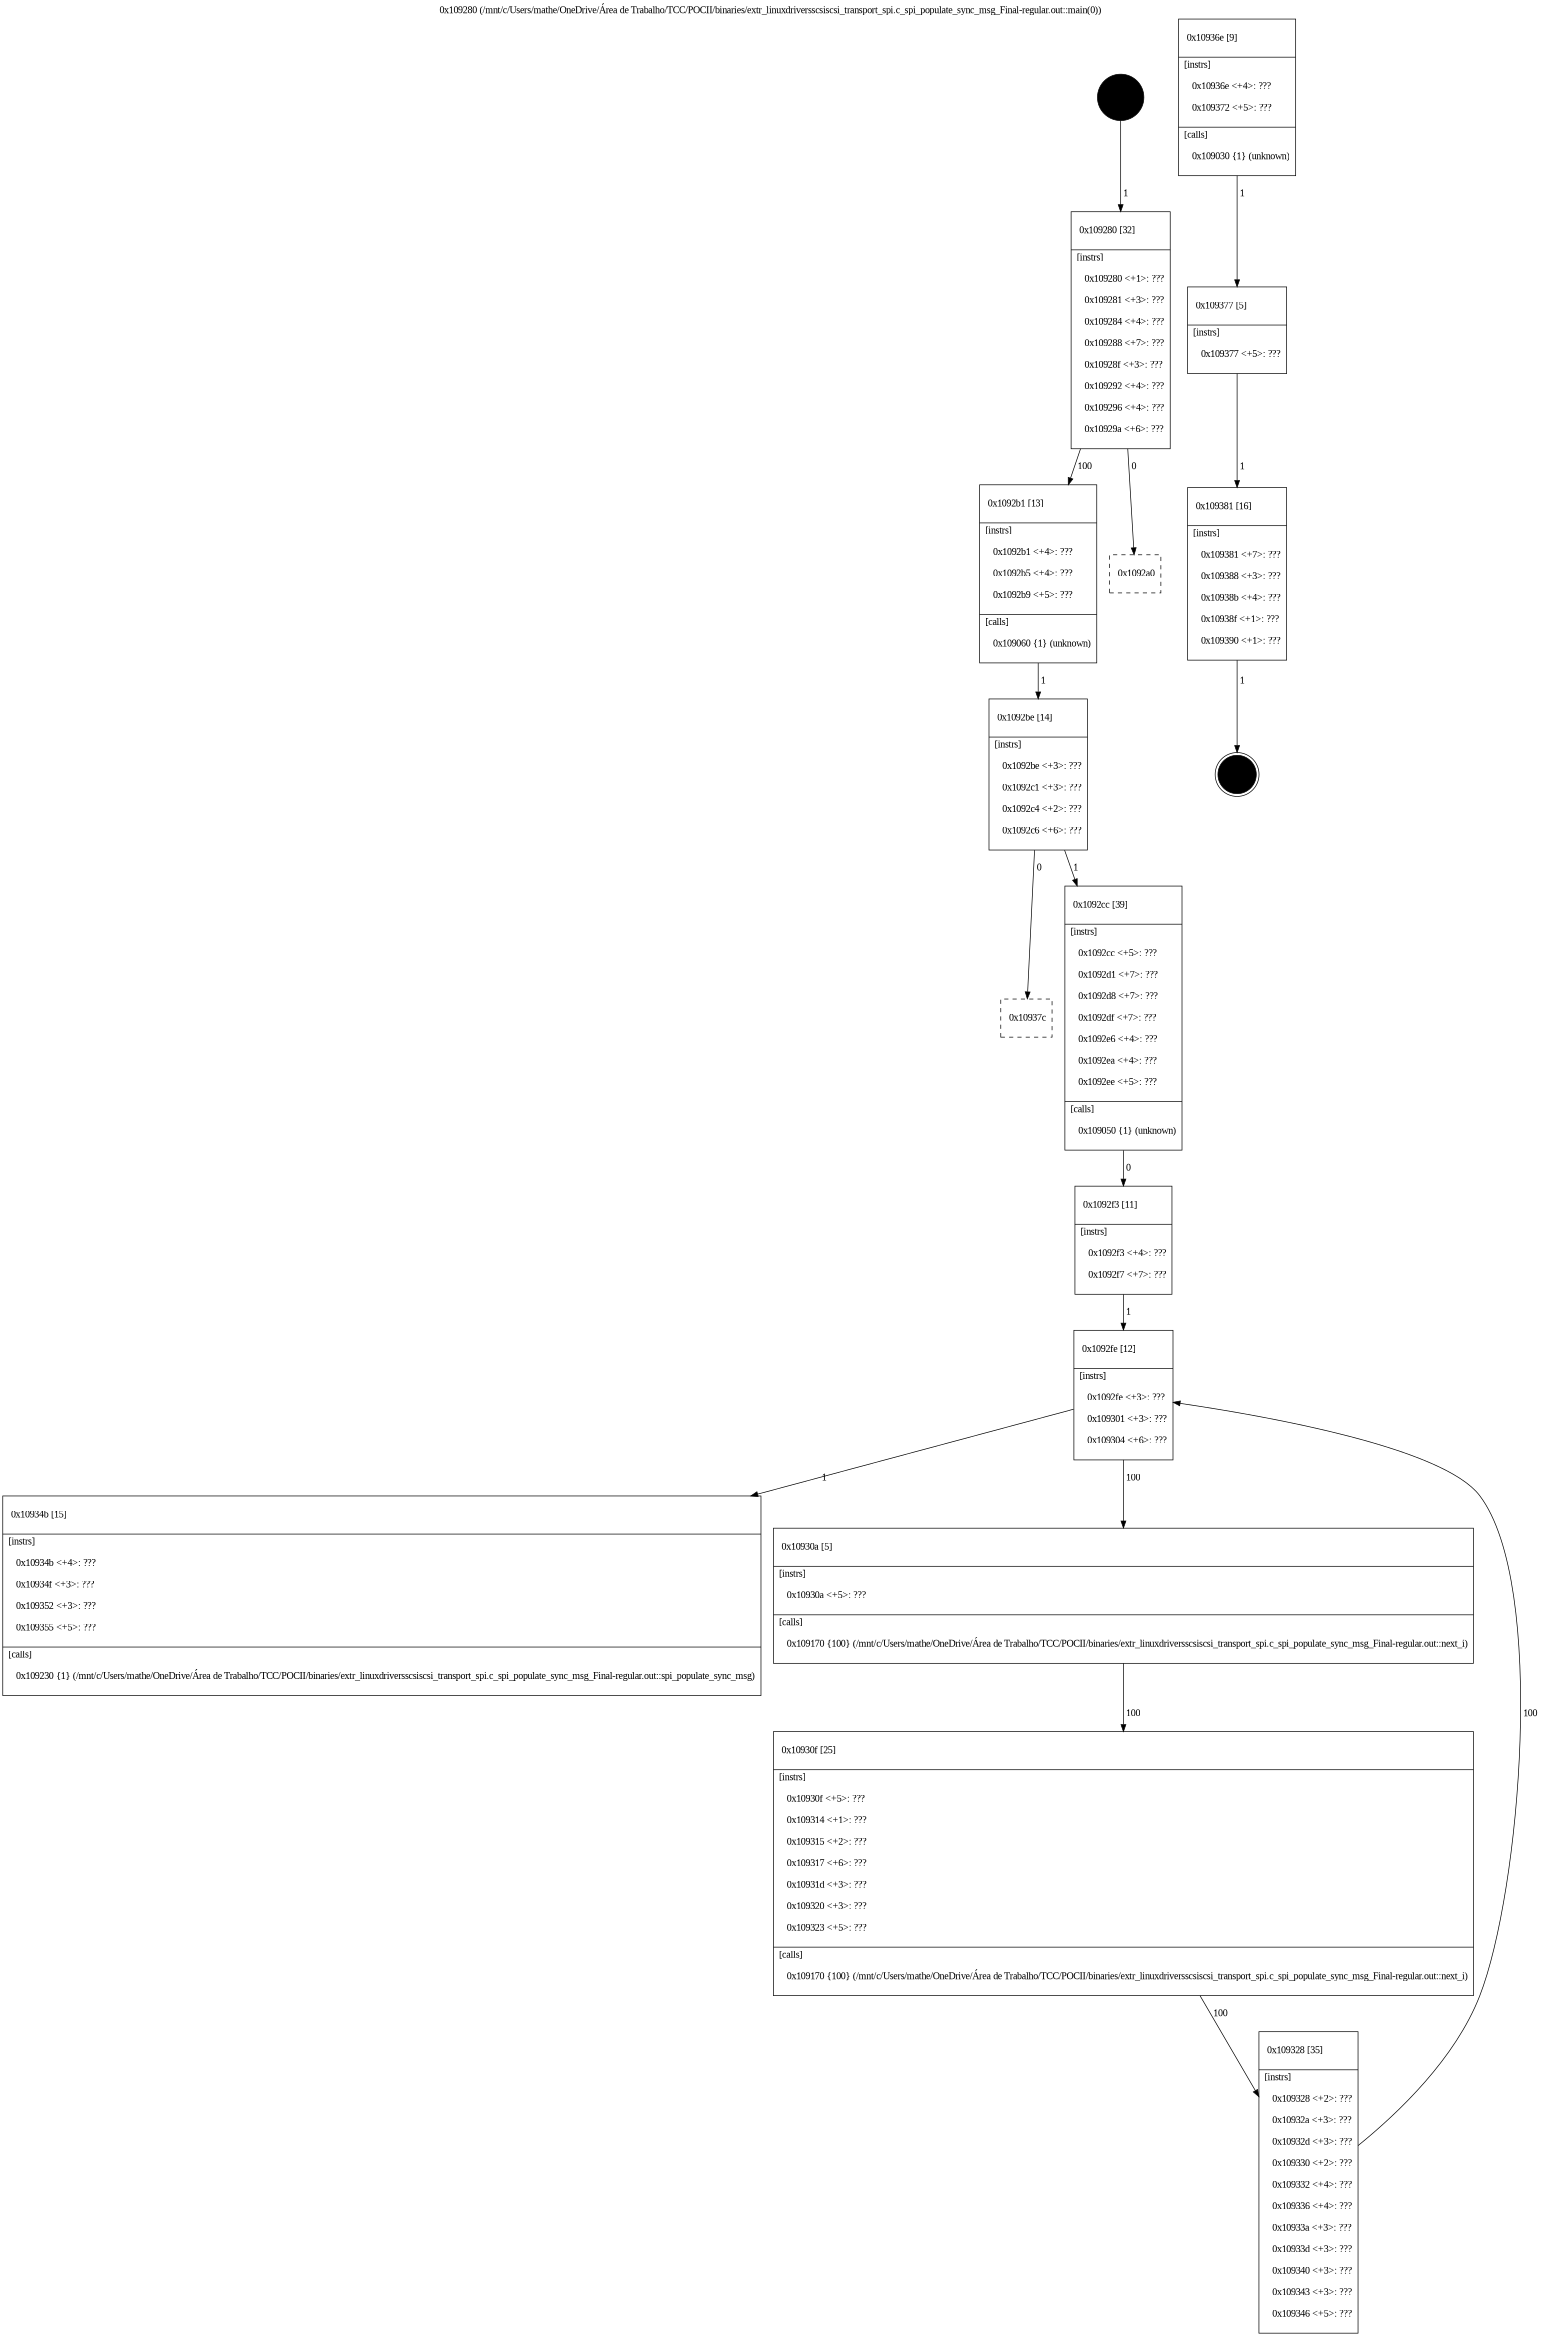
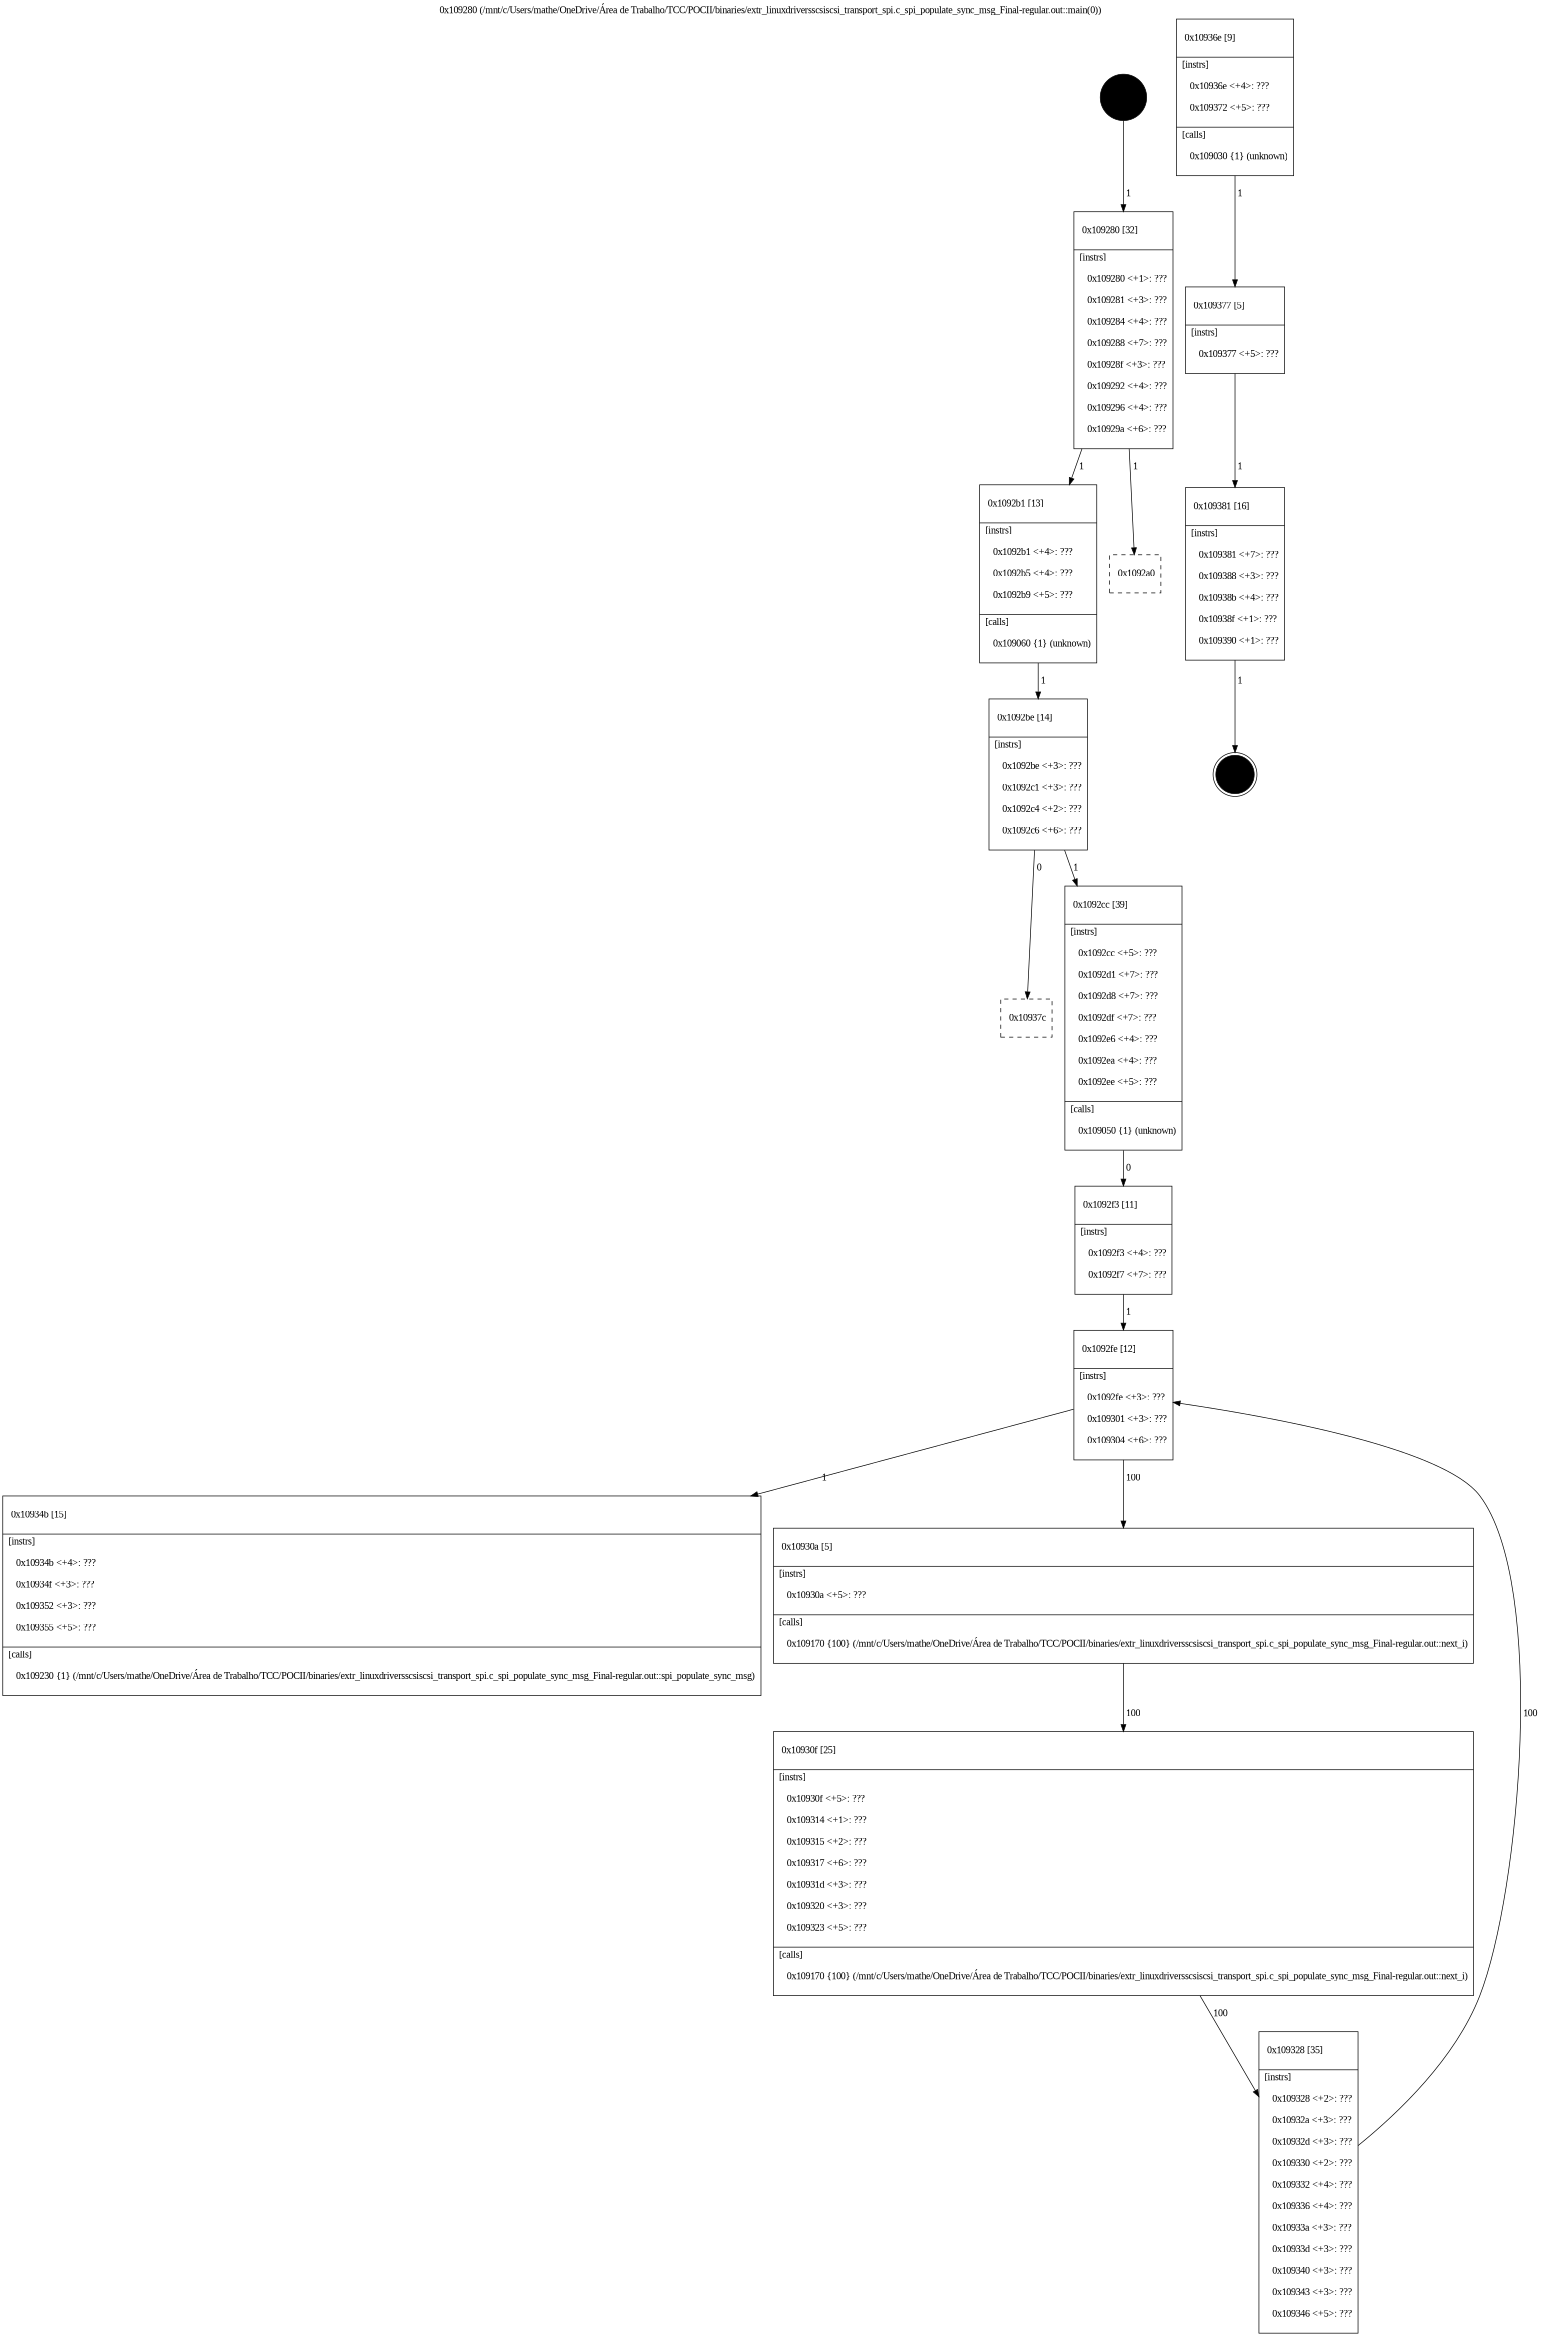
(1084, 467) -> (1080, 467)
(1133, 467) -> (1134, 467)
